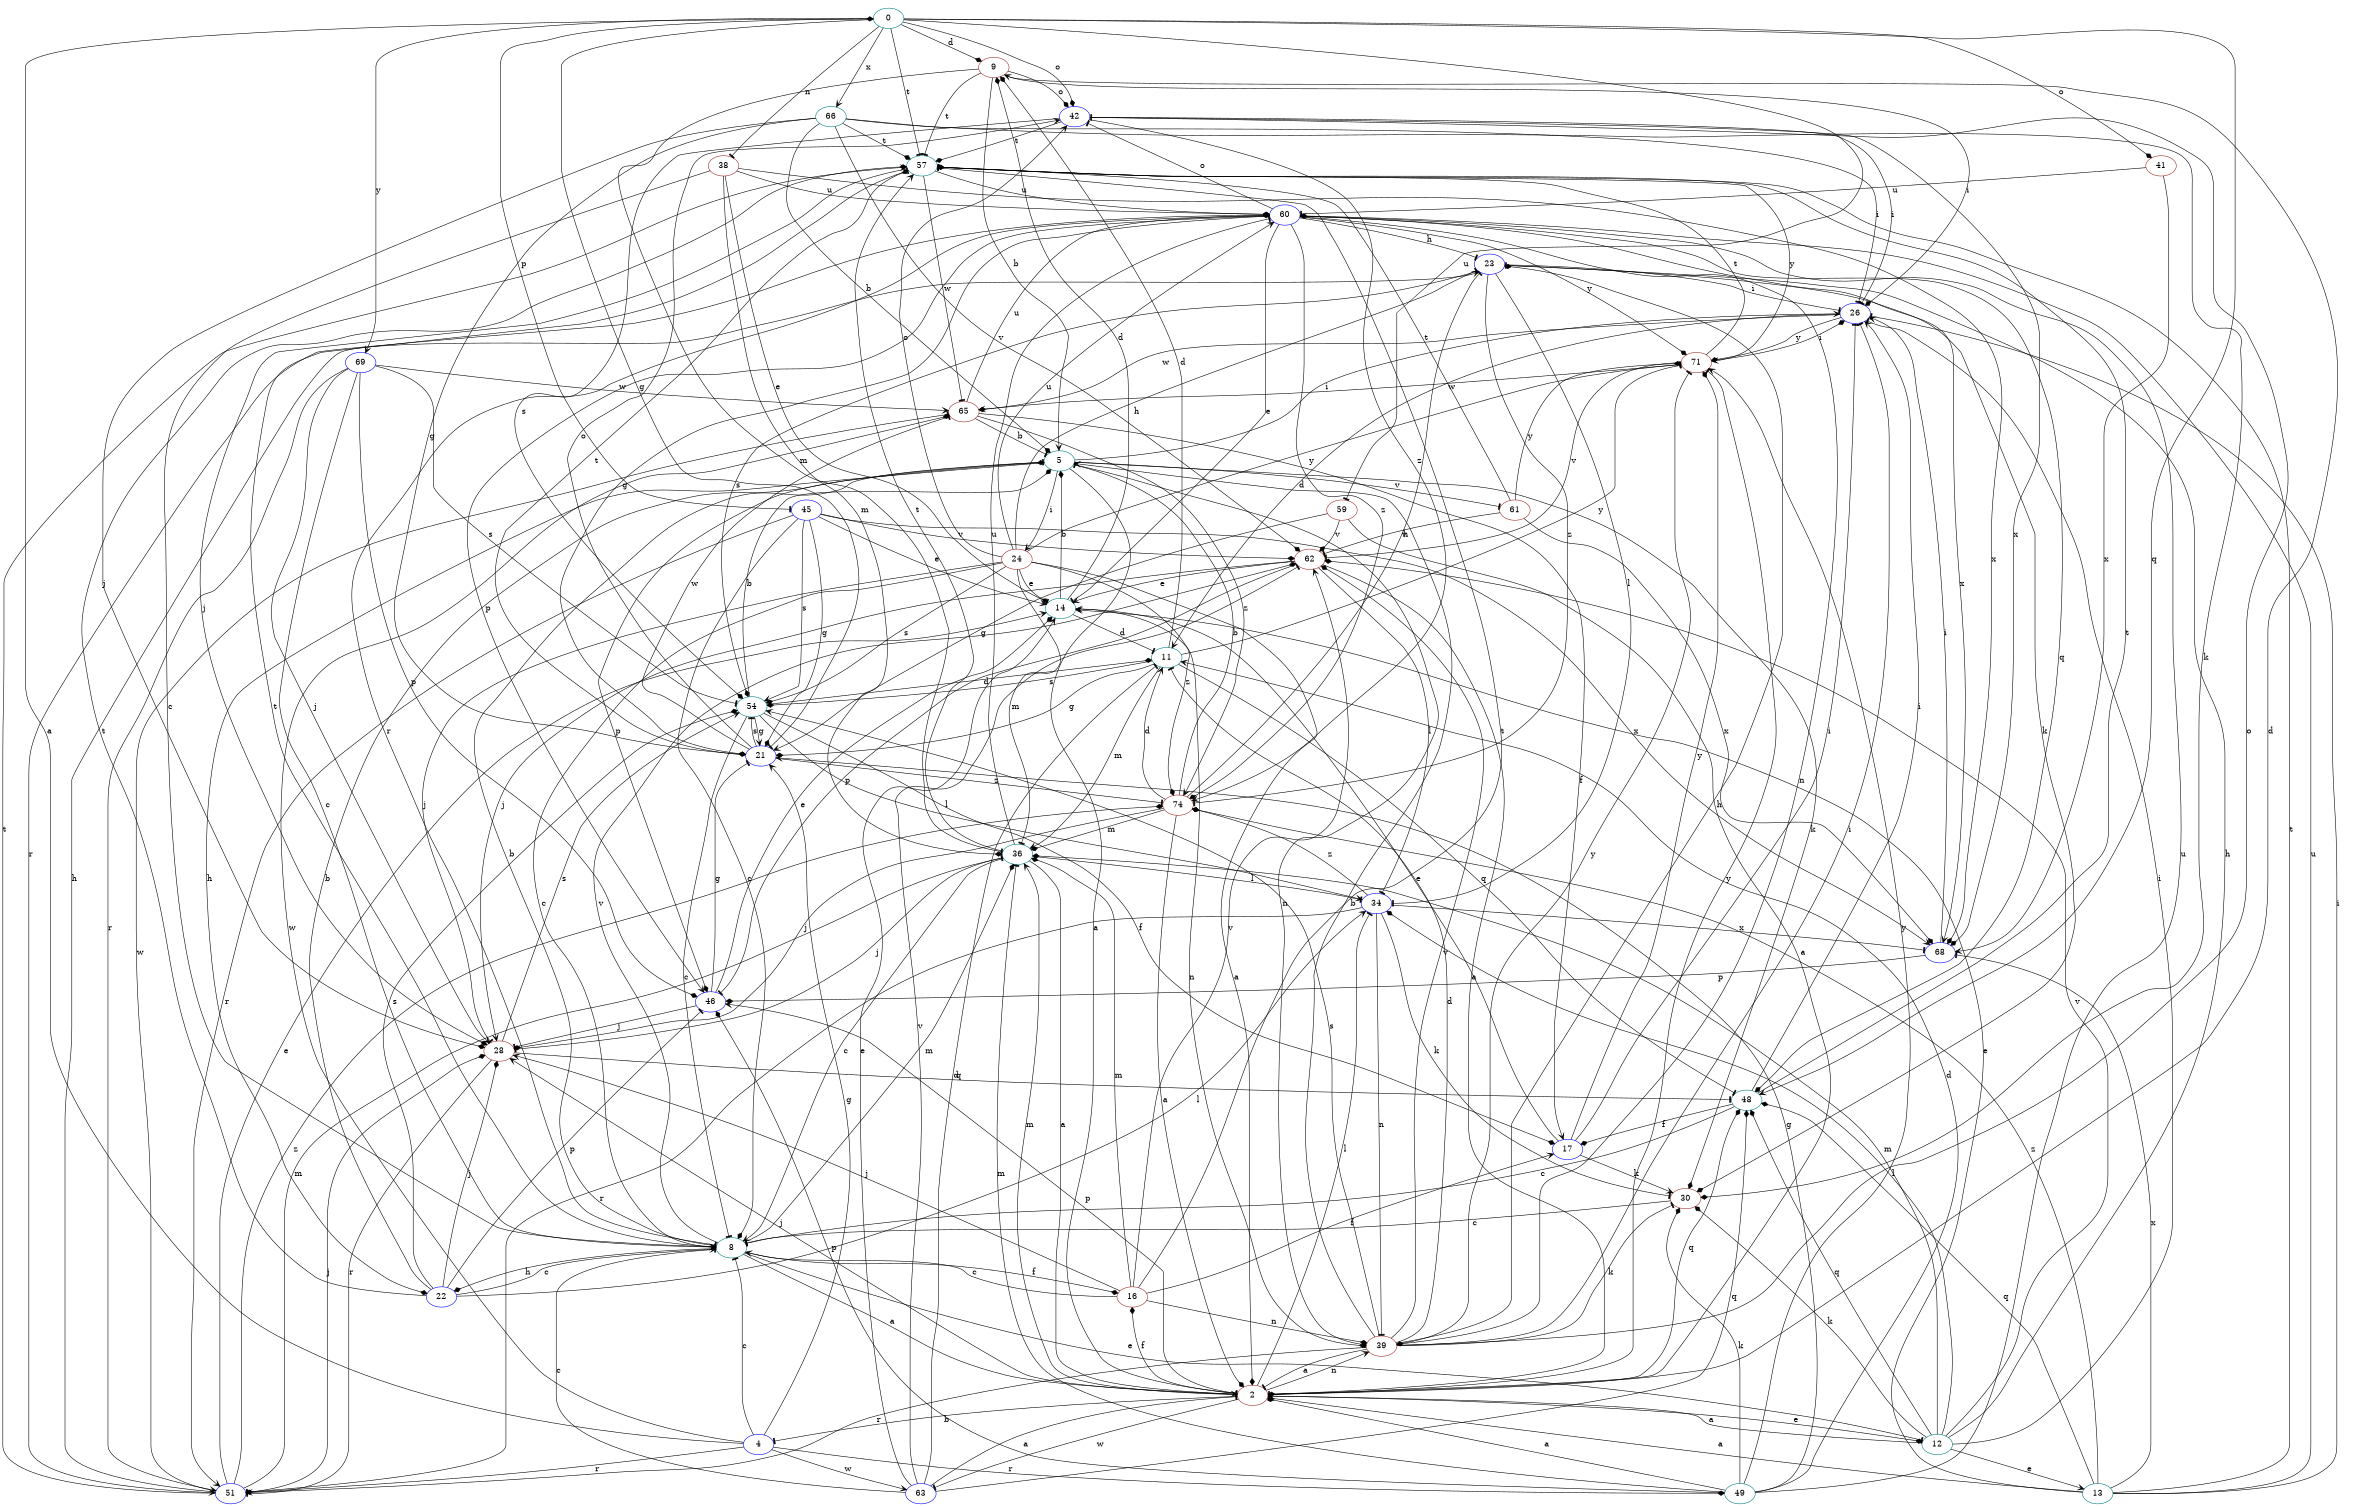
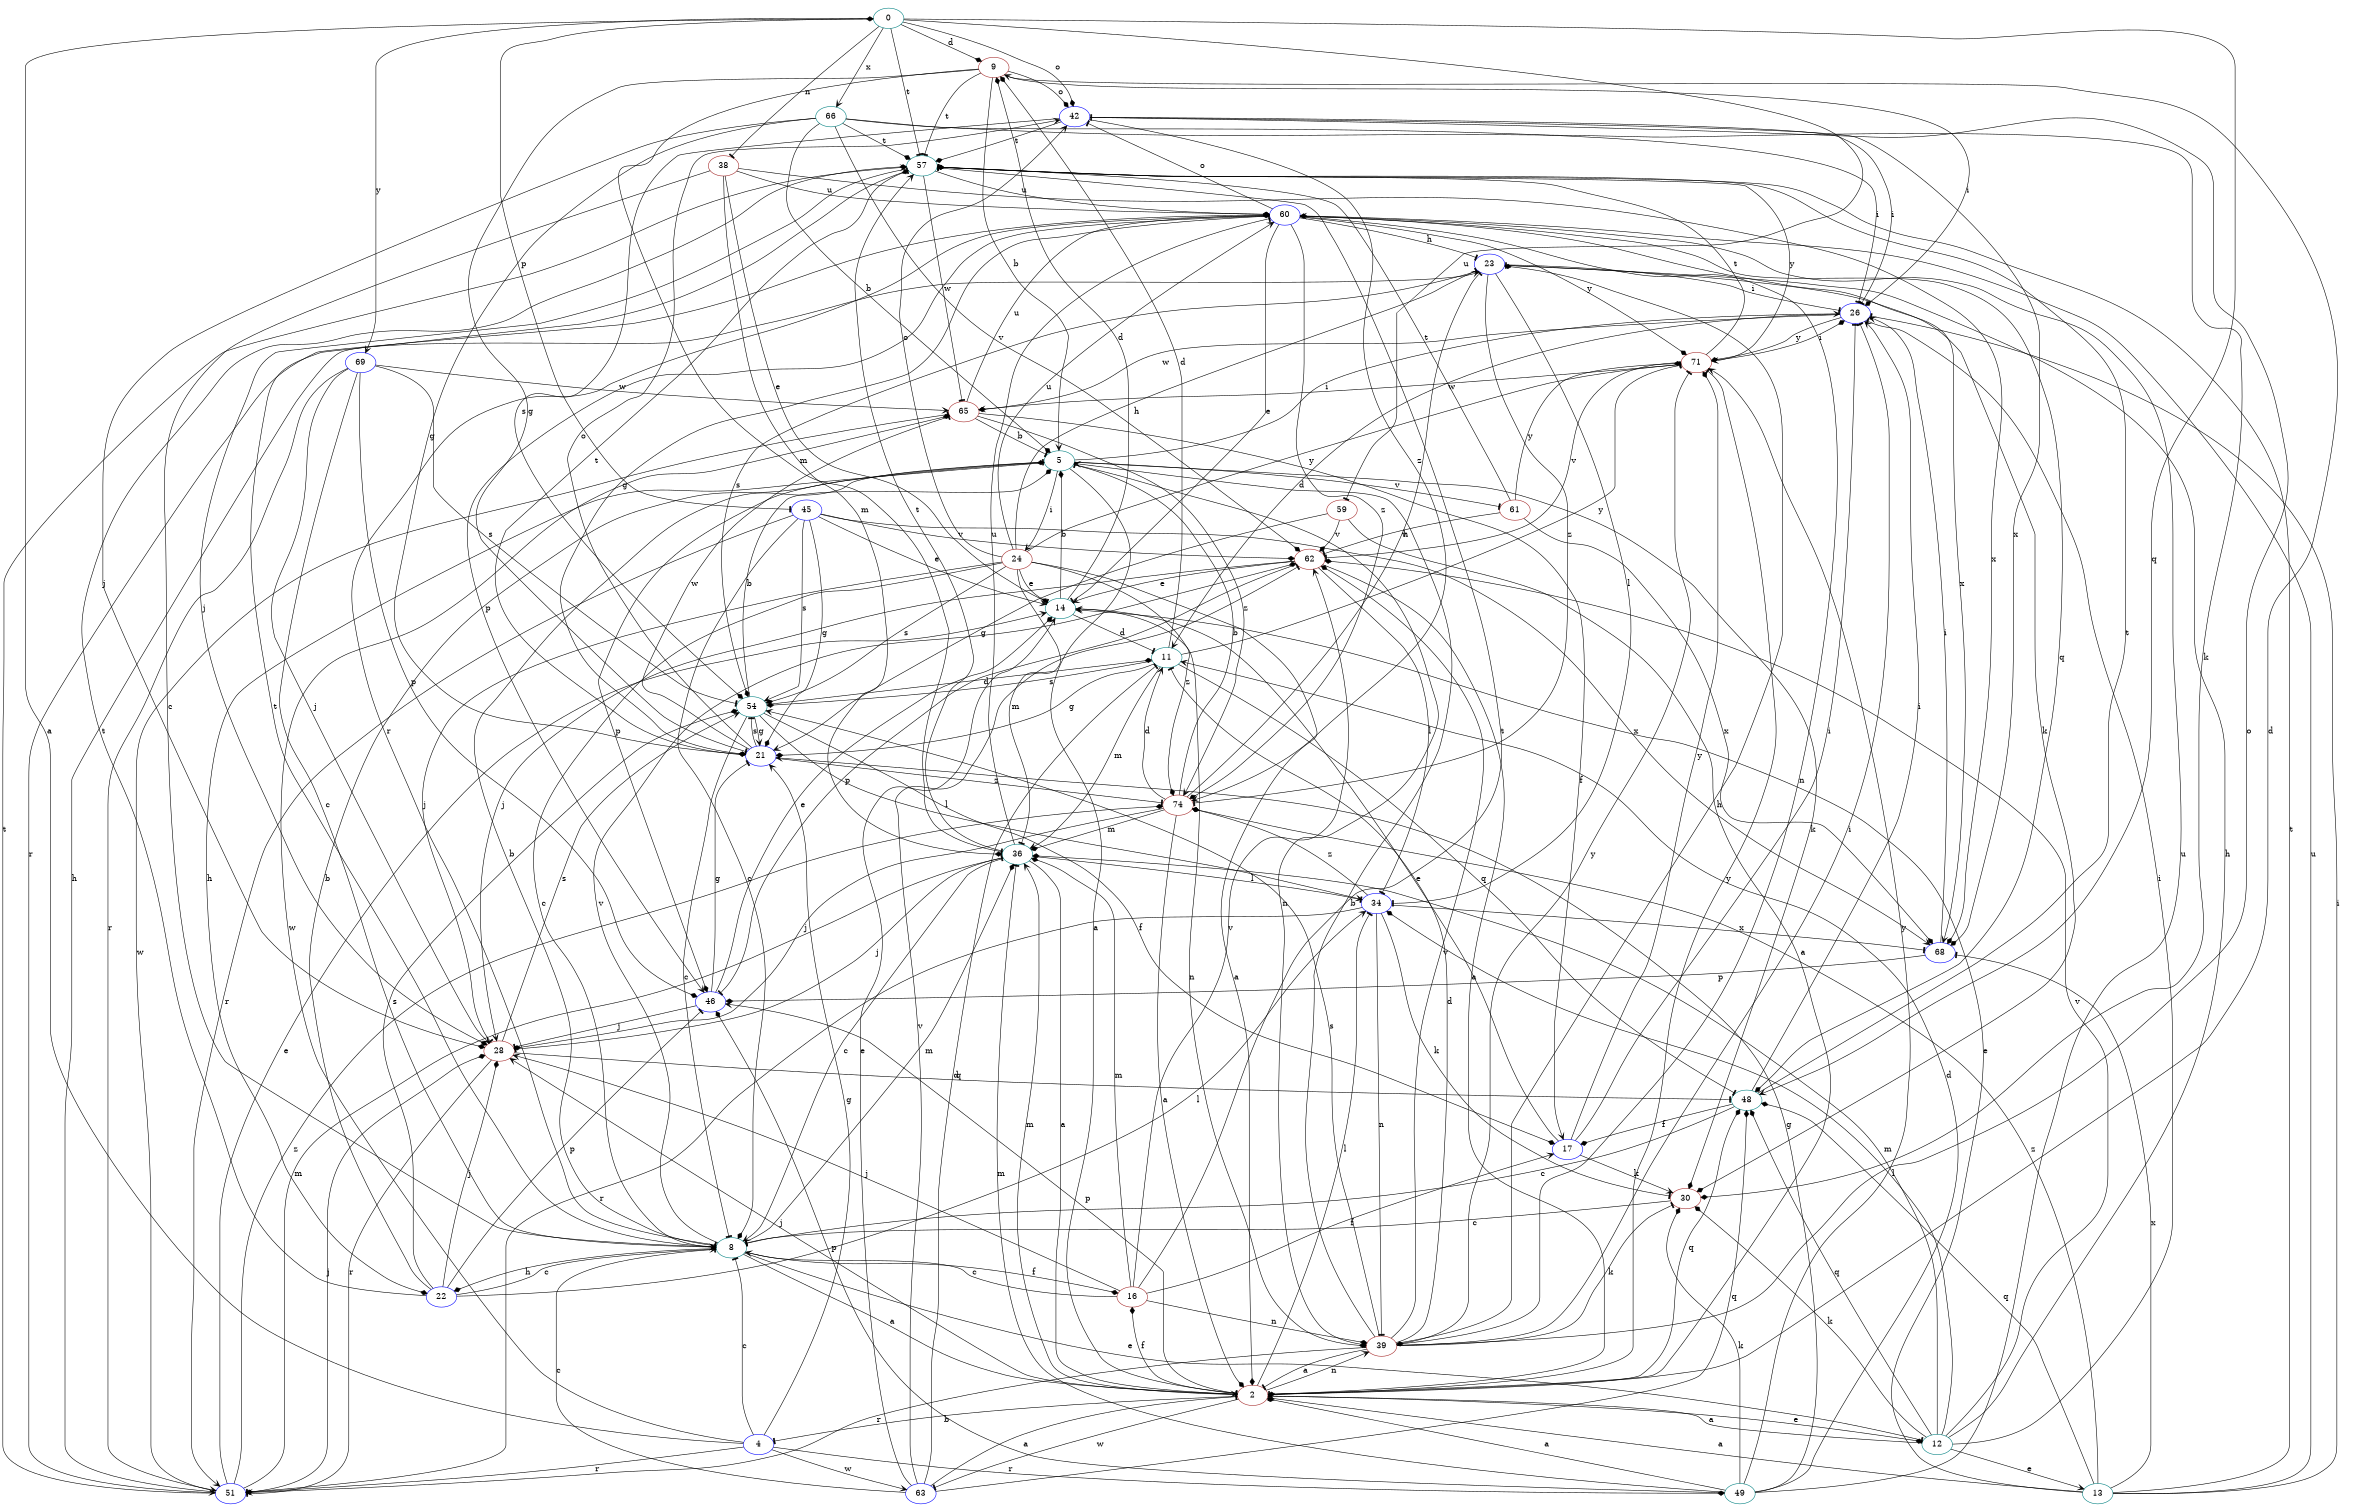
(2161, 166) -> none
(602, 300) -> (473, 259)
